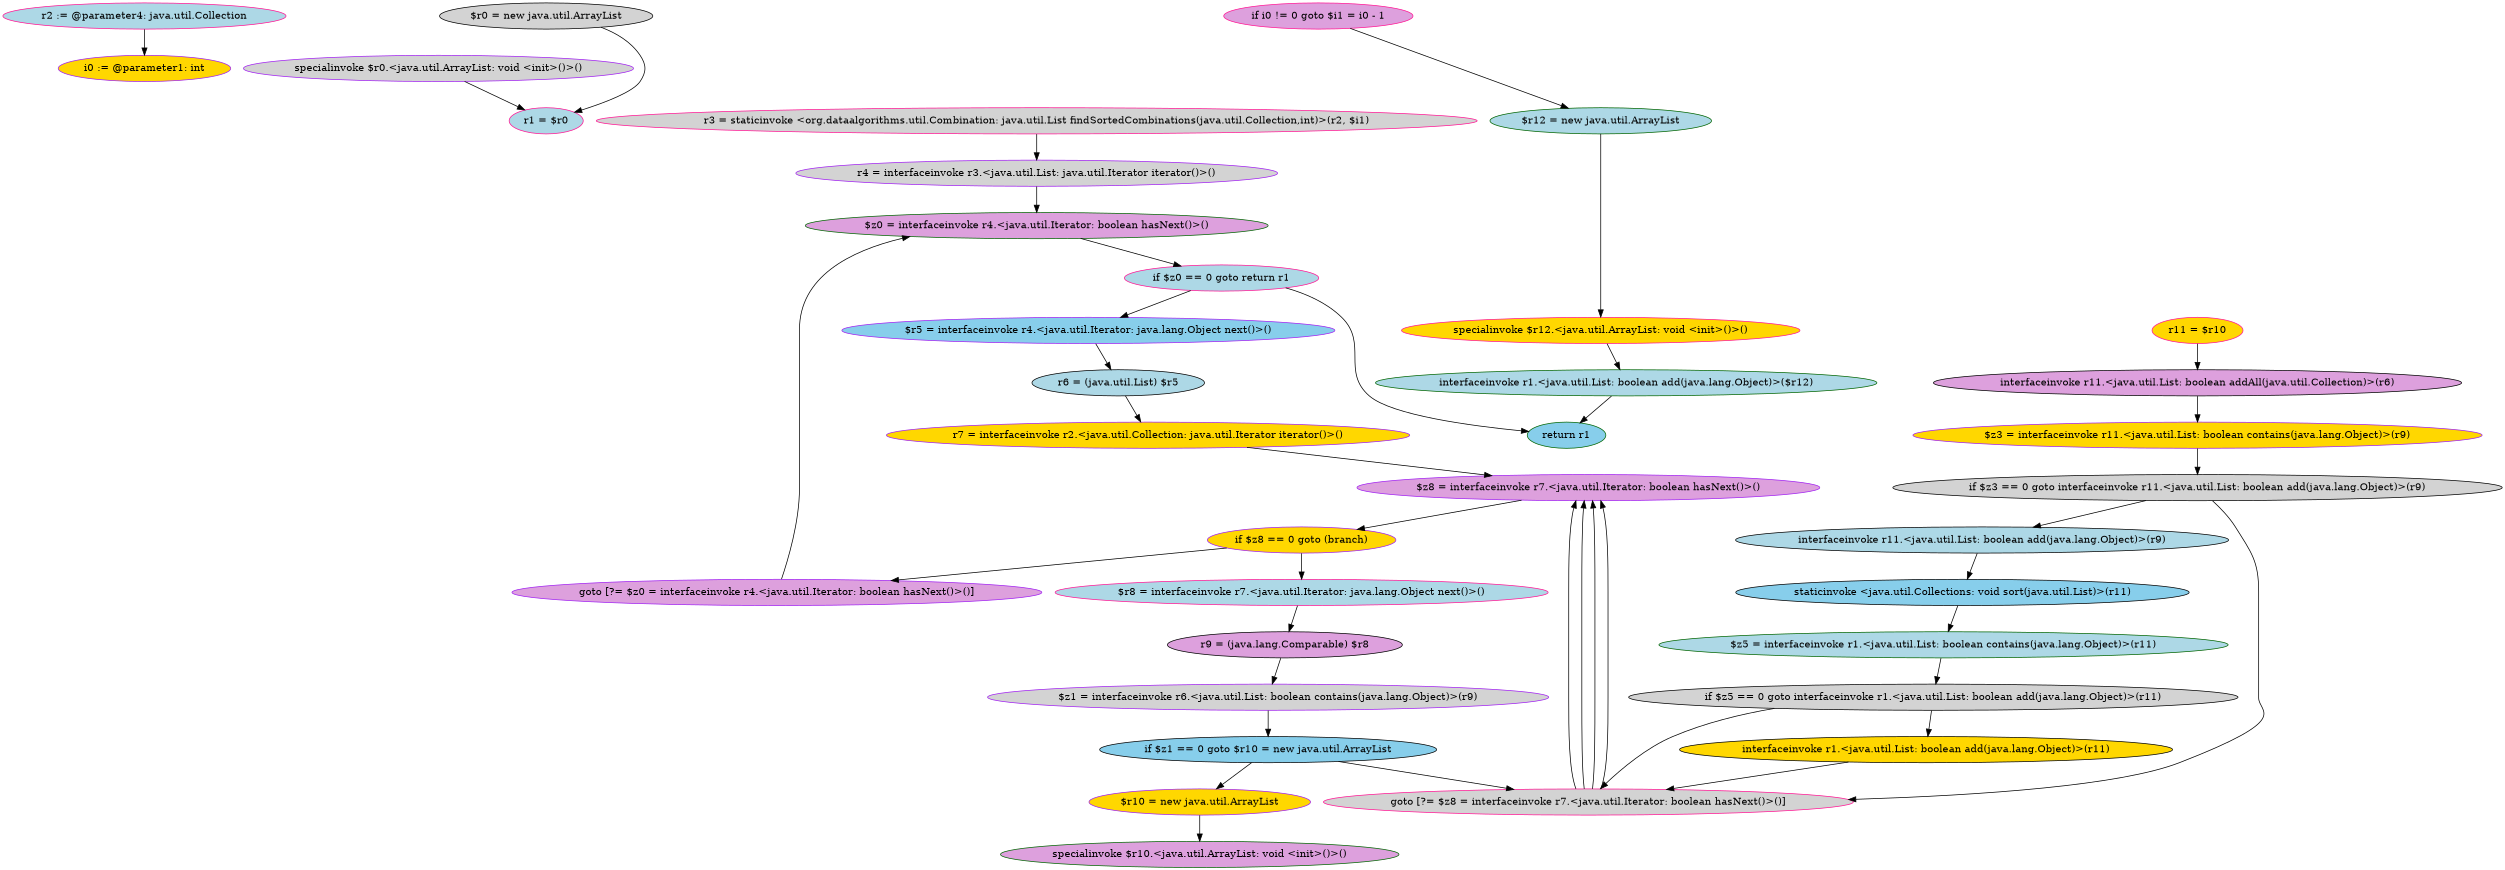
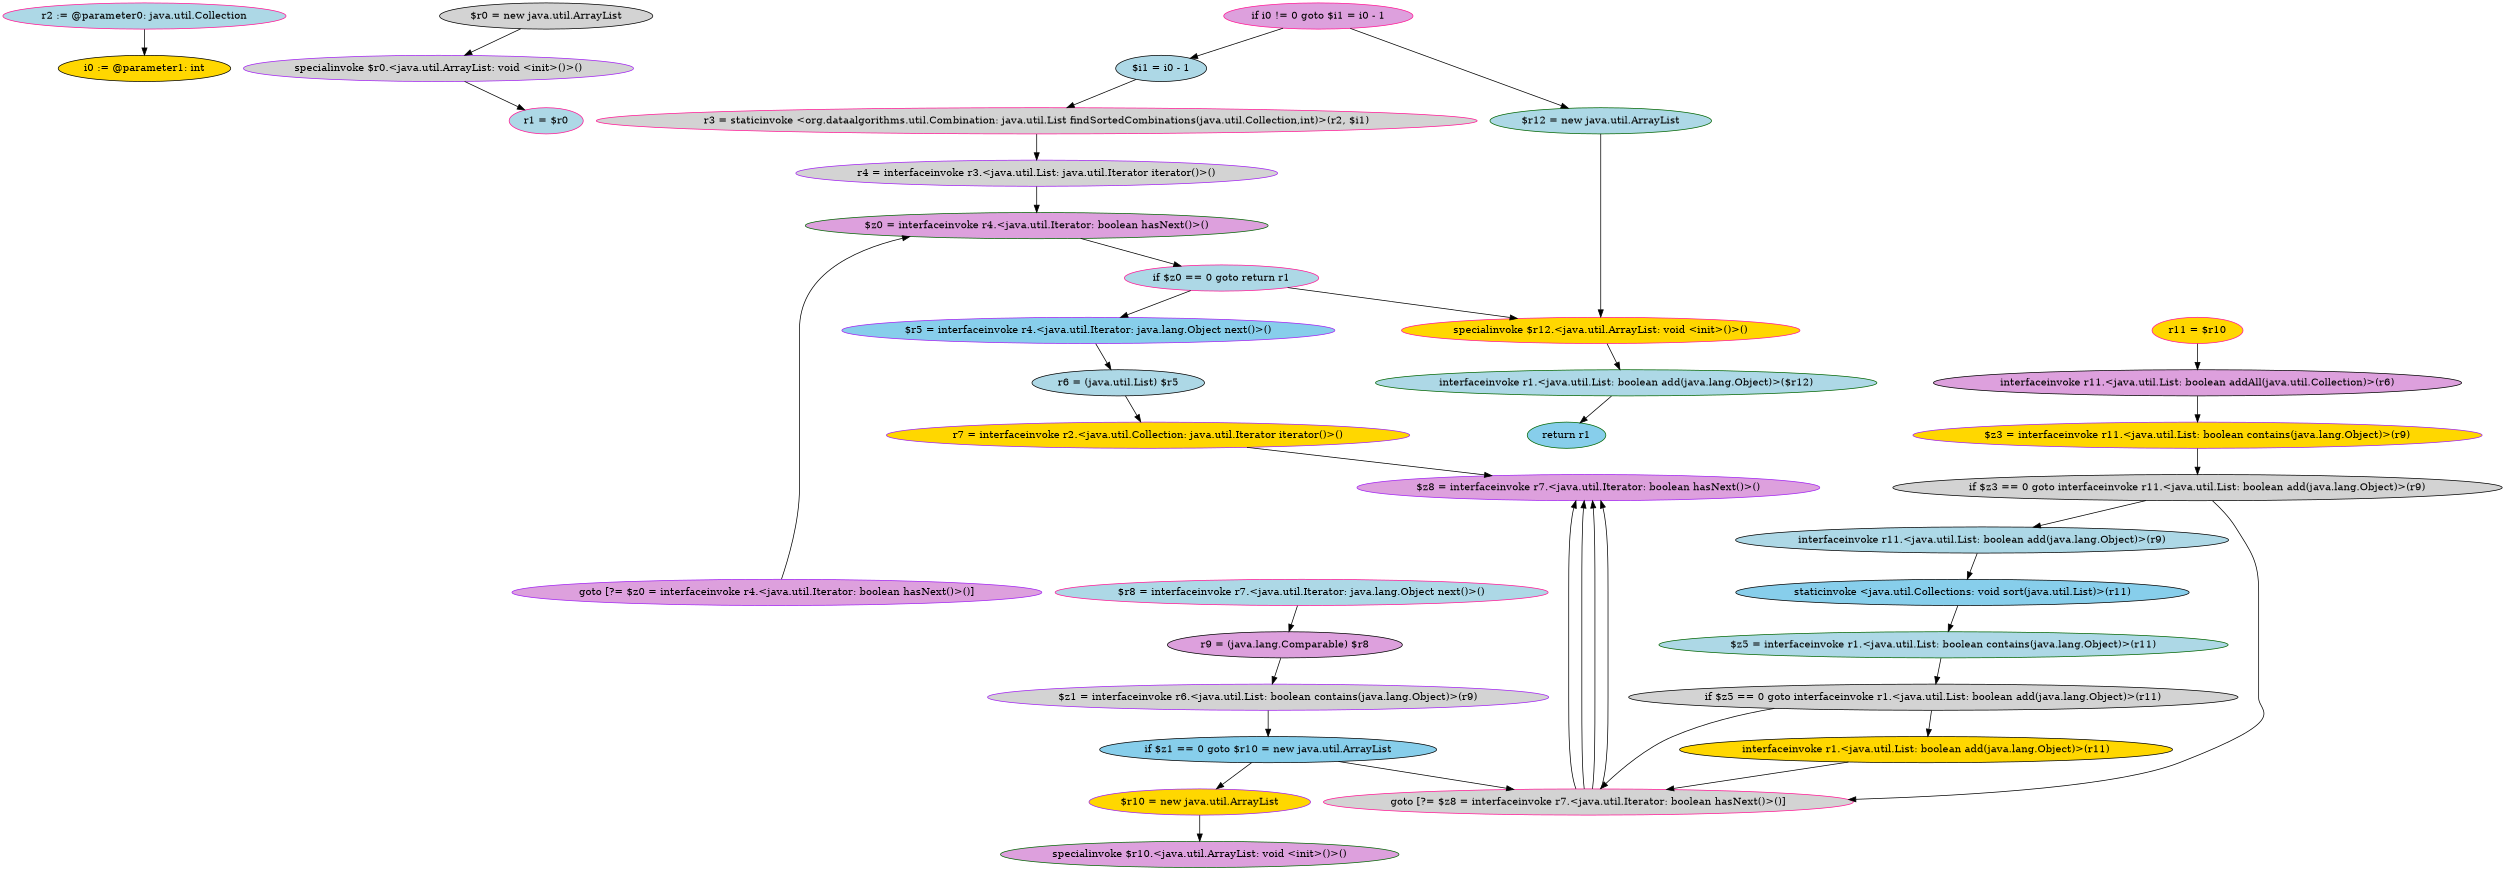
(144, 16) -> (144, 16)
(144, 68) -> (144, 68)
none -> (1161, 68)
(643, 77) -> (496, 40)
(1372, 398) -> (1399, 303)
(1302, 540) -> none
